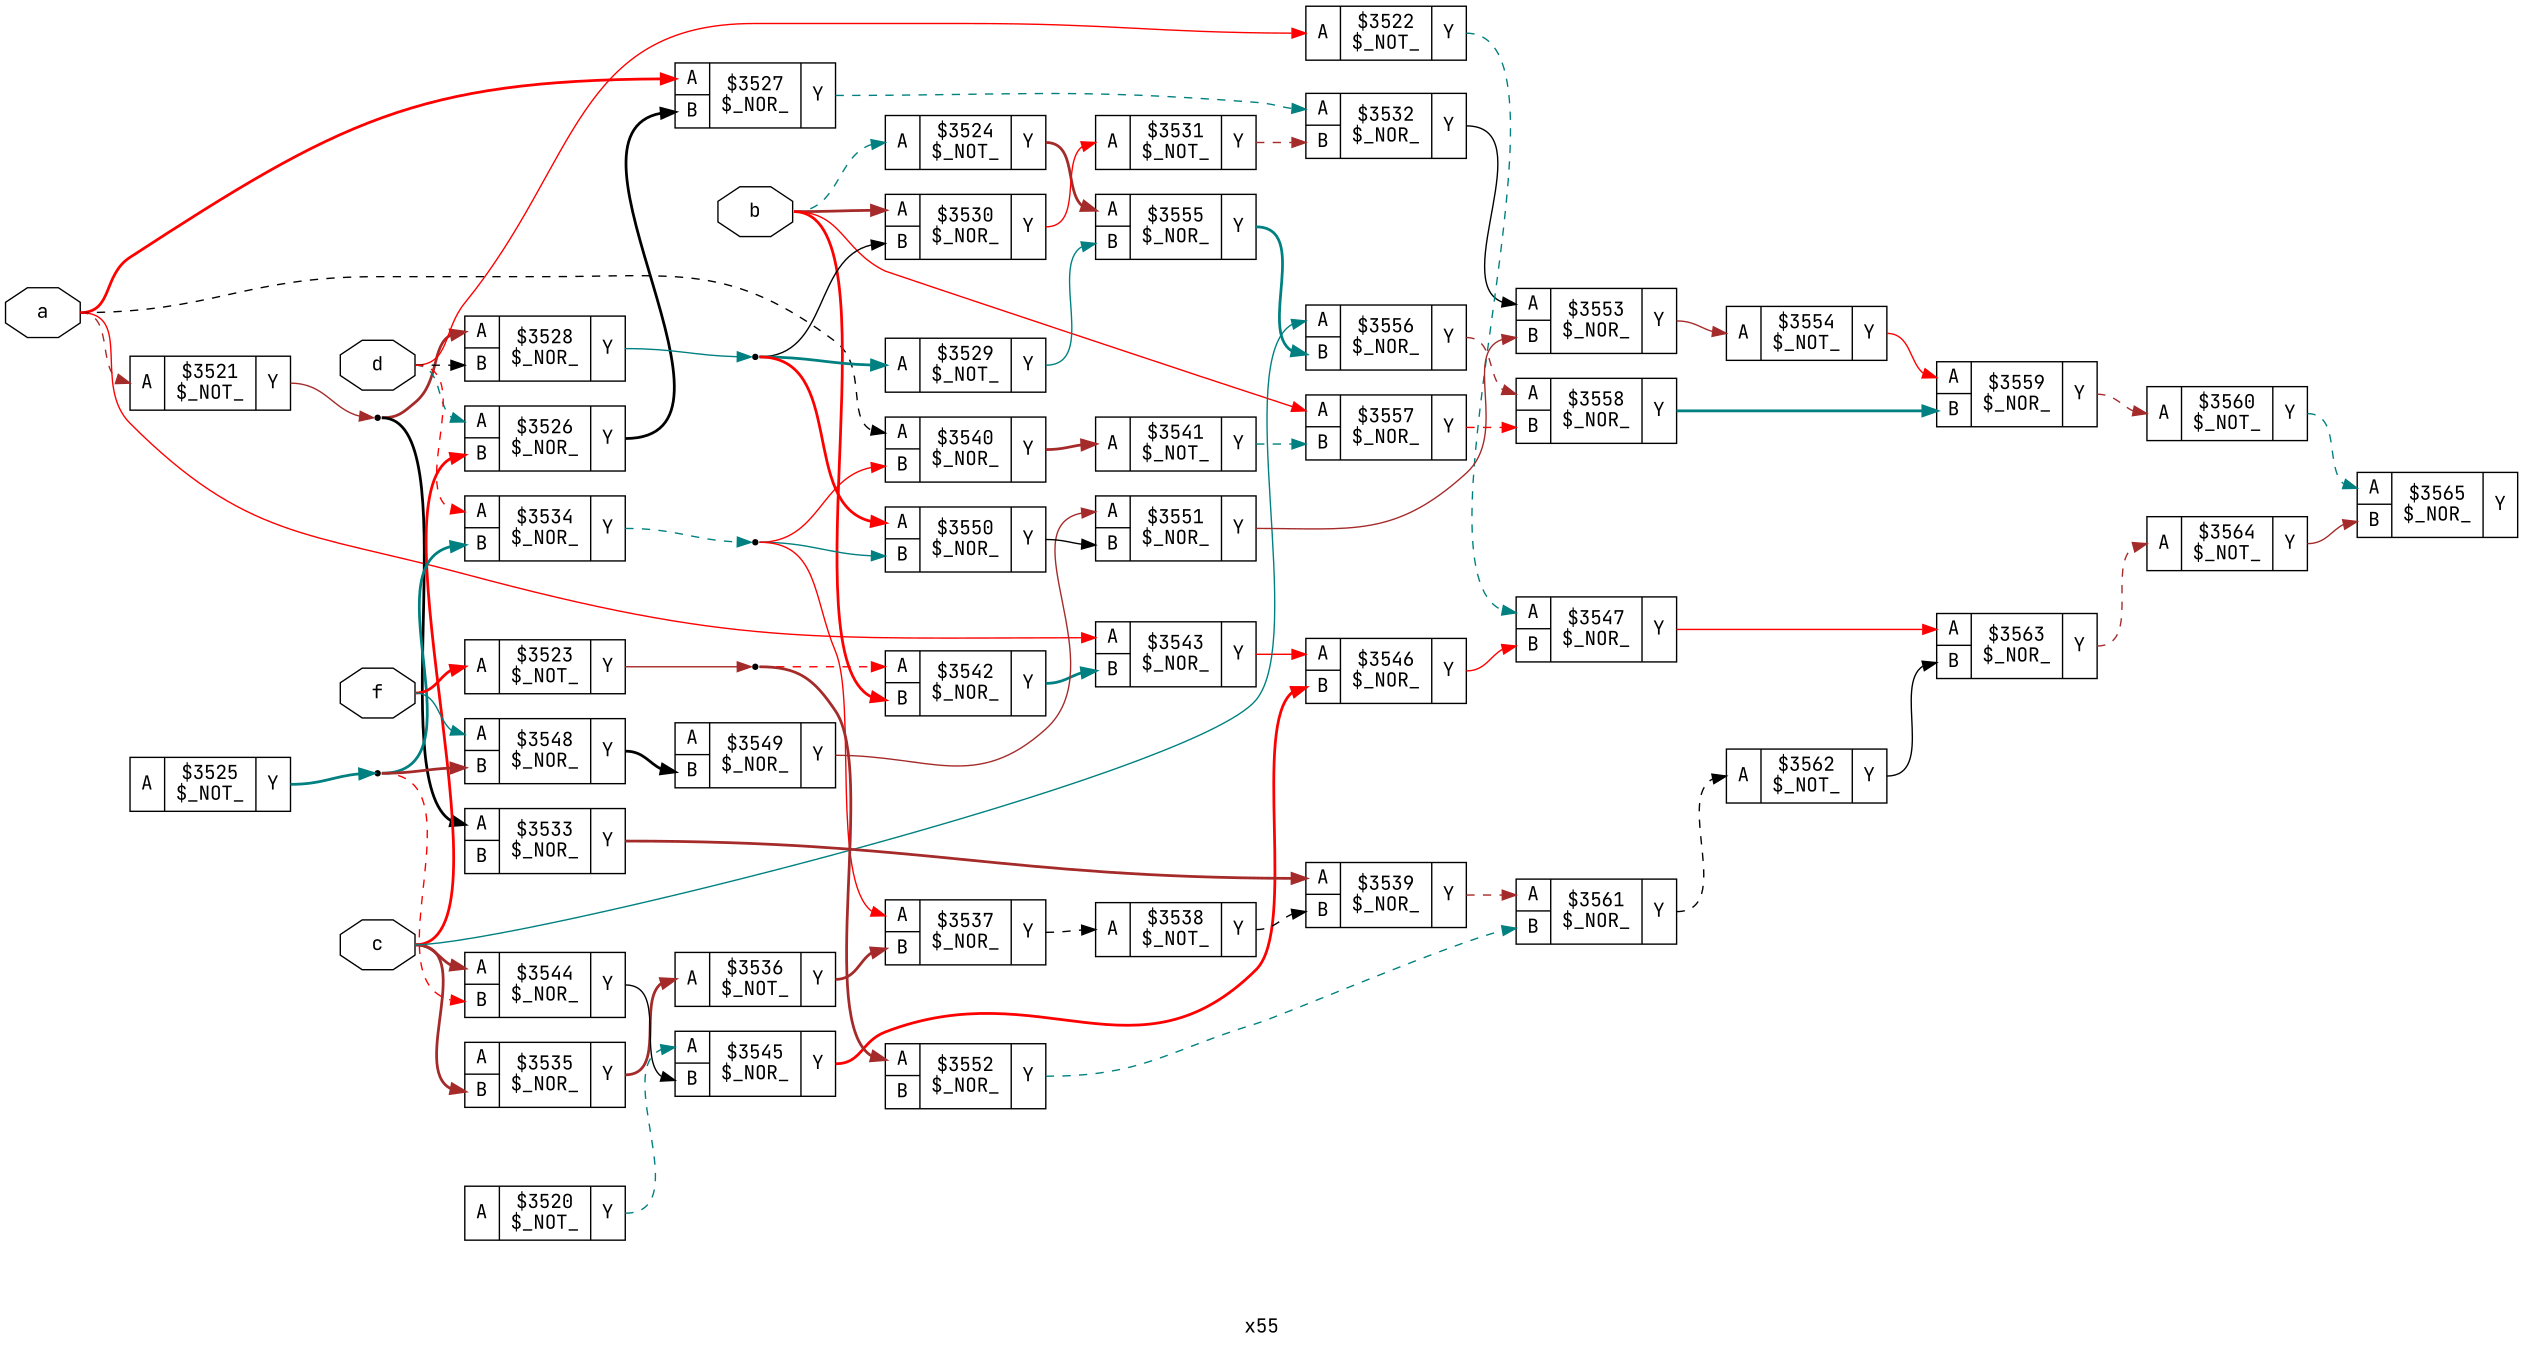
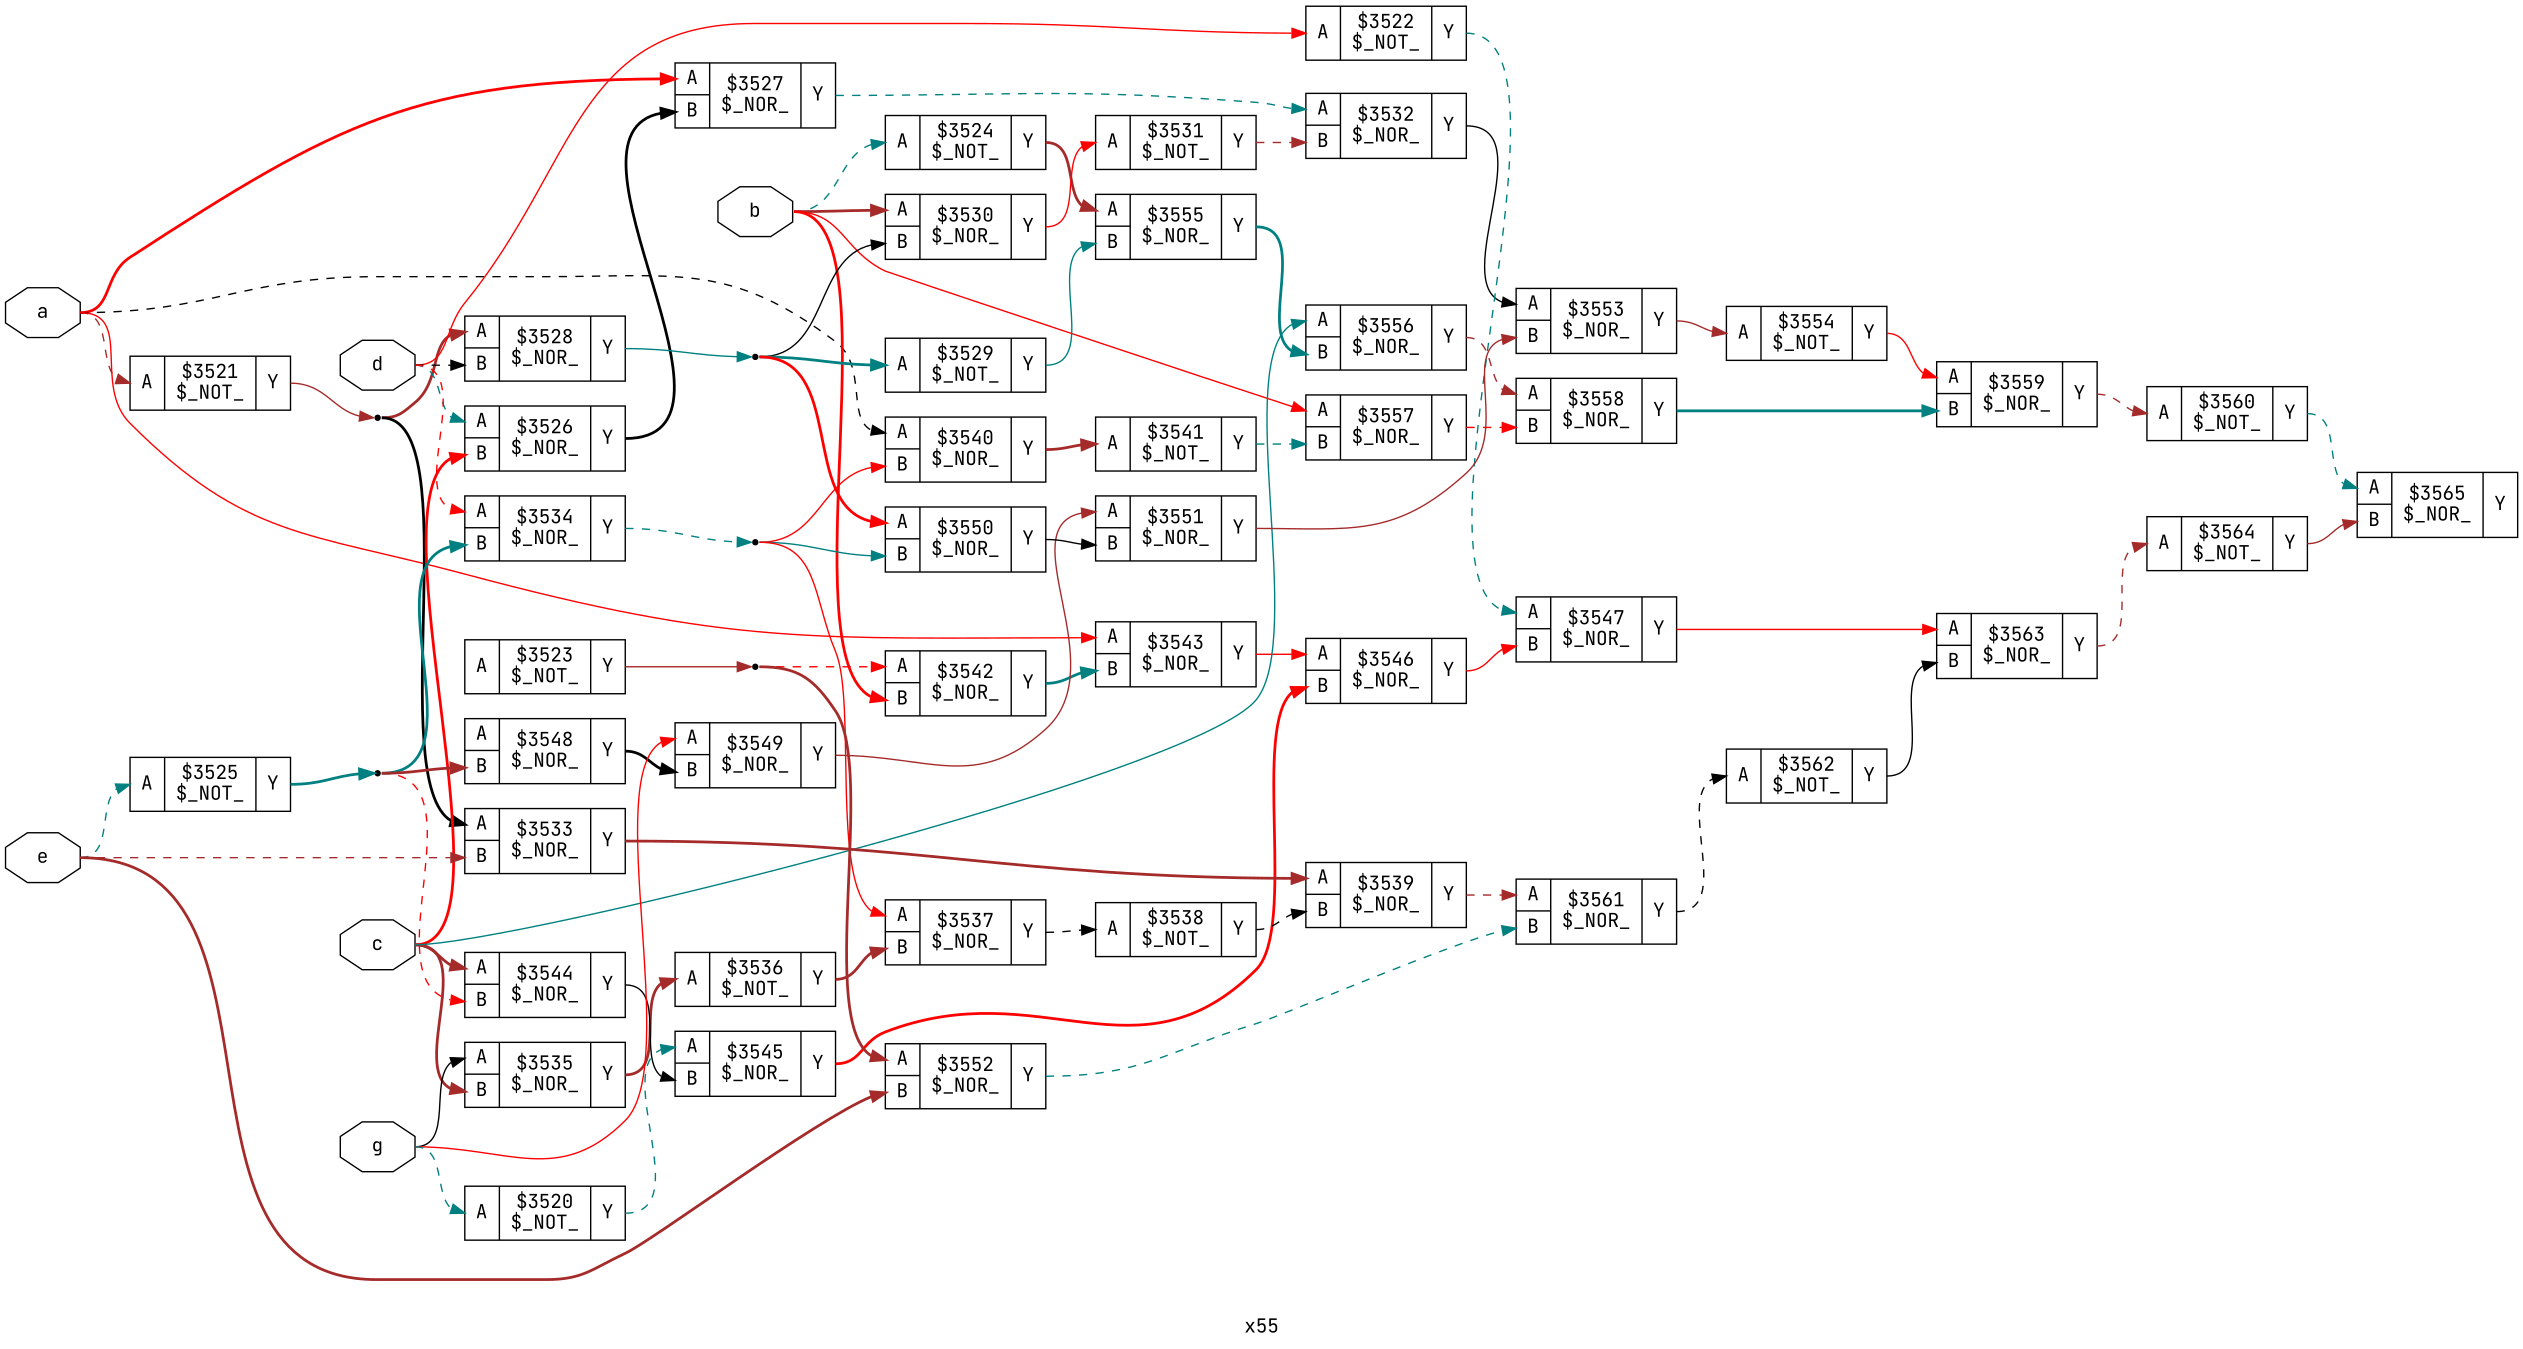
(378, 693) -> none
none -> (43, 858)
none -> (378, 1147)
